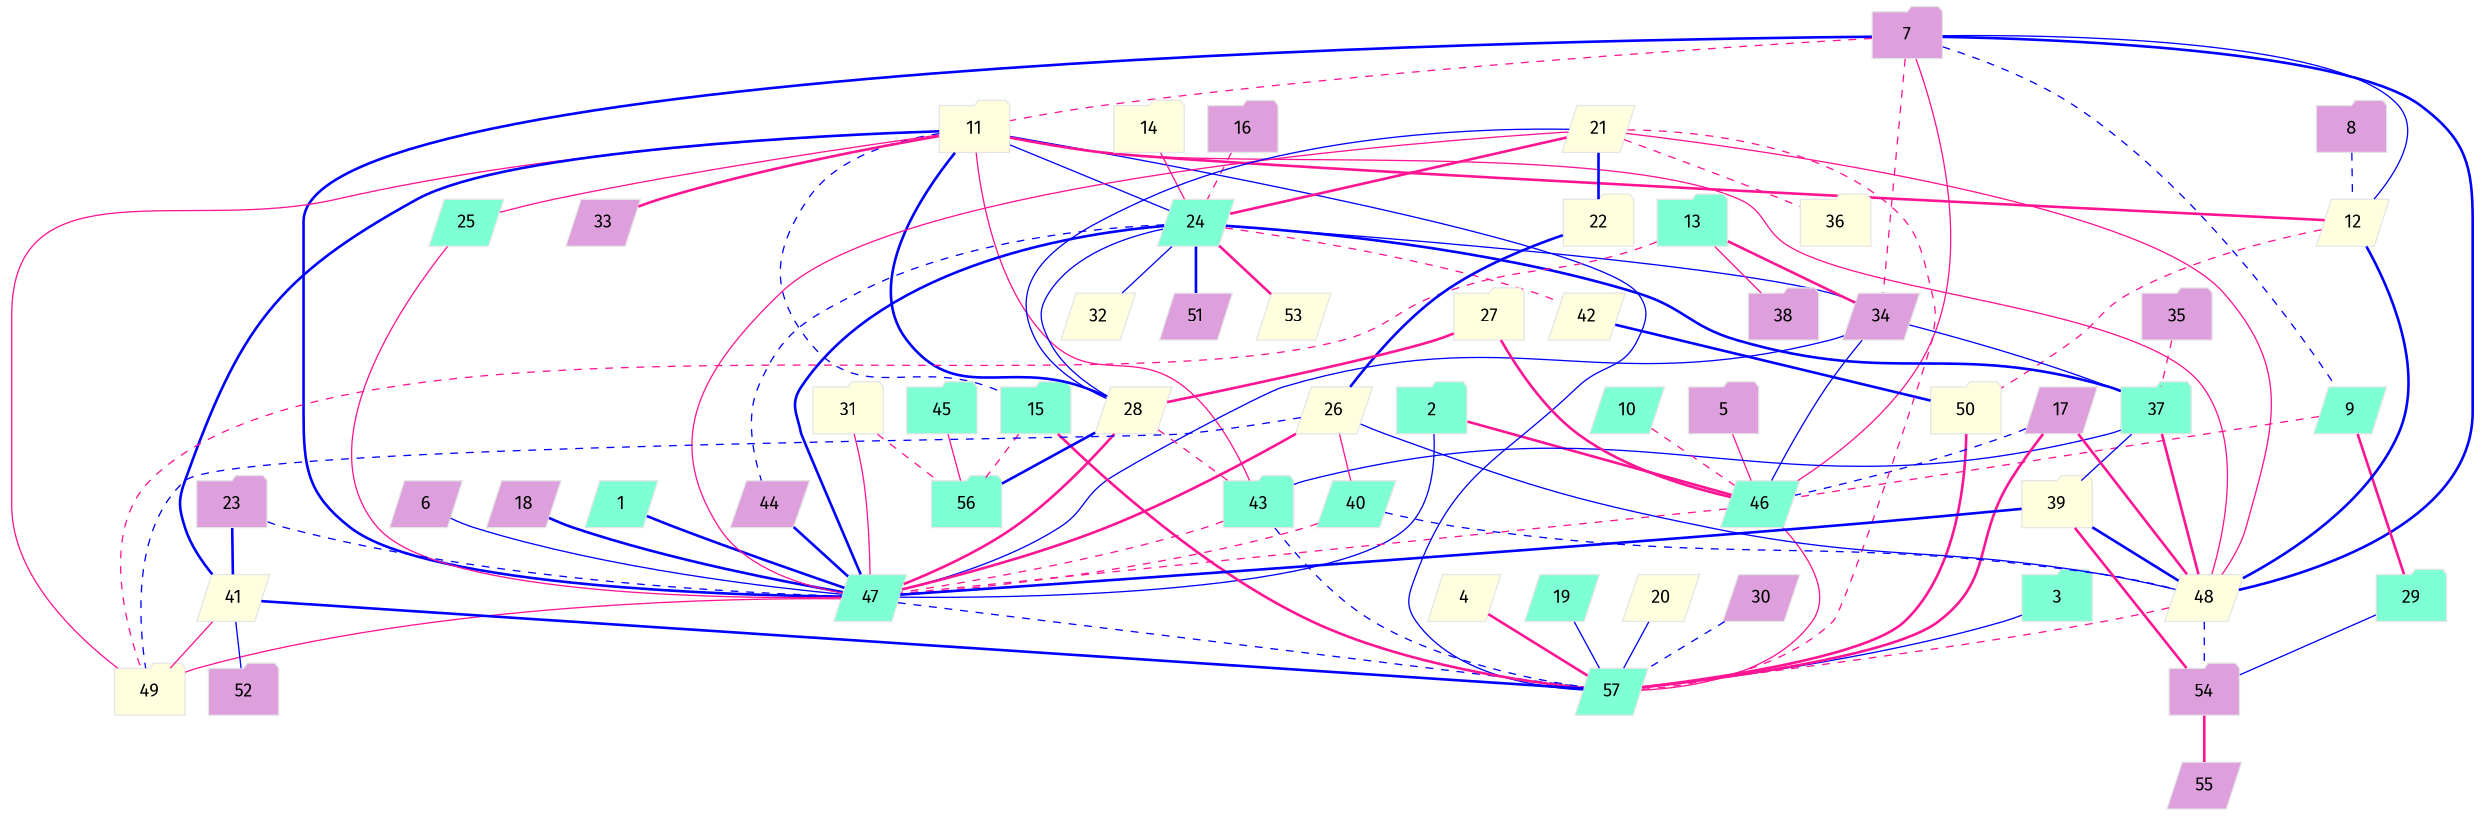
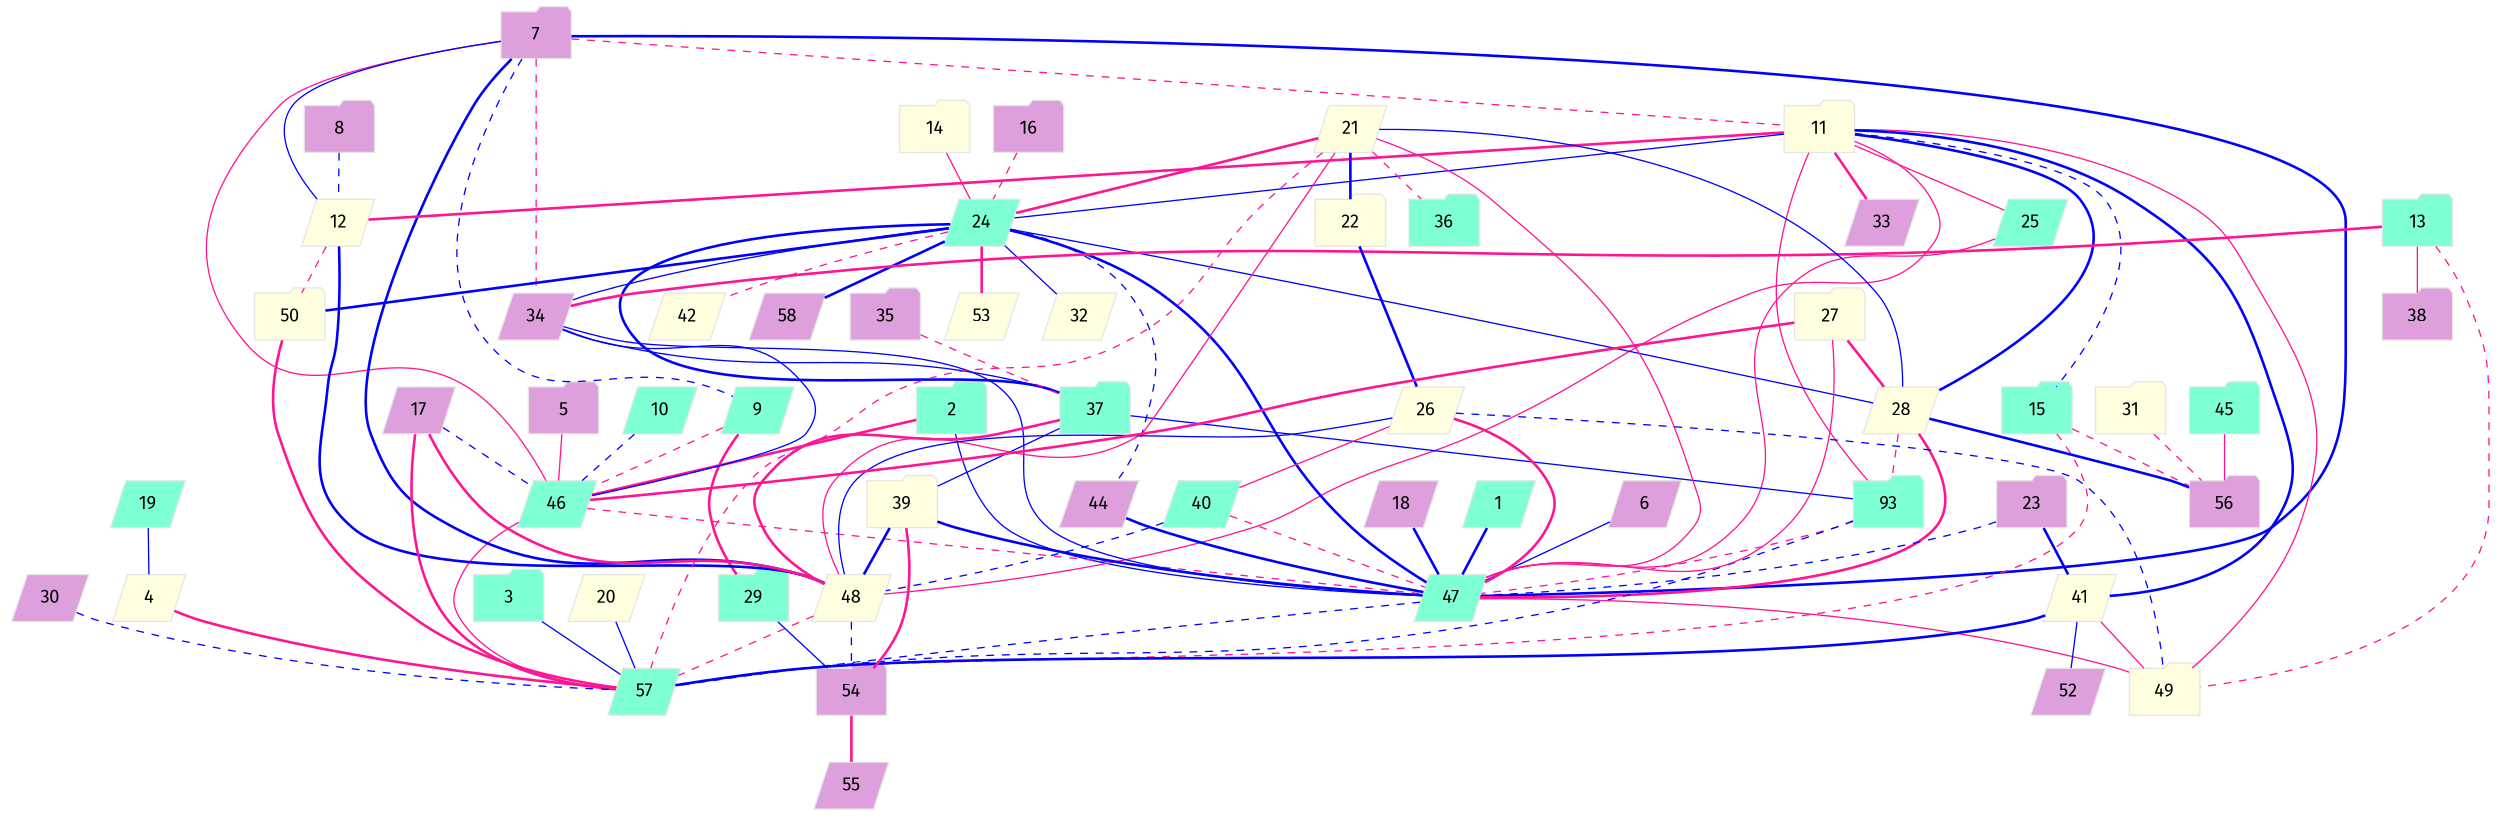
(1836, 223) -> (1444, 223)
(1595, 269) -> none
(1196, 317) -> (788, 317)
(1773, 363) -> (622, 272)
(1705, 465) -> (608, 457)
(866, 504) -> (1781, 531)
(967, 504) -> (2224, 504)
(1258, 504) -> (1888, 504)
(1296, 613) -> (1437, 646)
(1587, 645) -> (149, 551)
(244, 692) -> (2068, 692)
